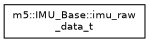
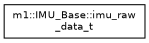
(75, 21) -> (75, 21)
